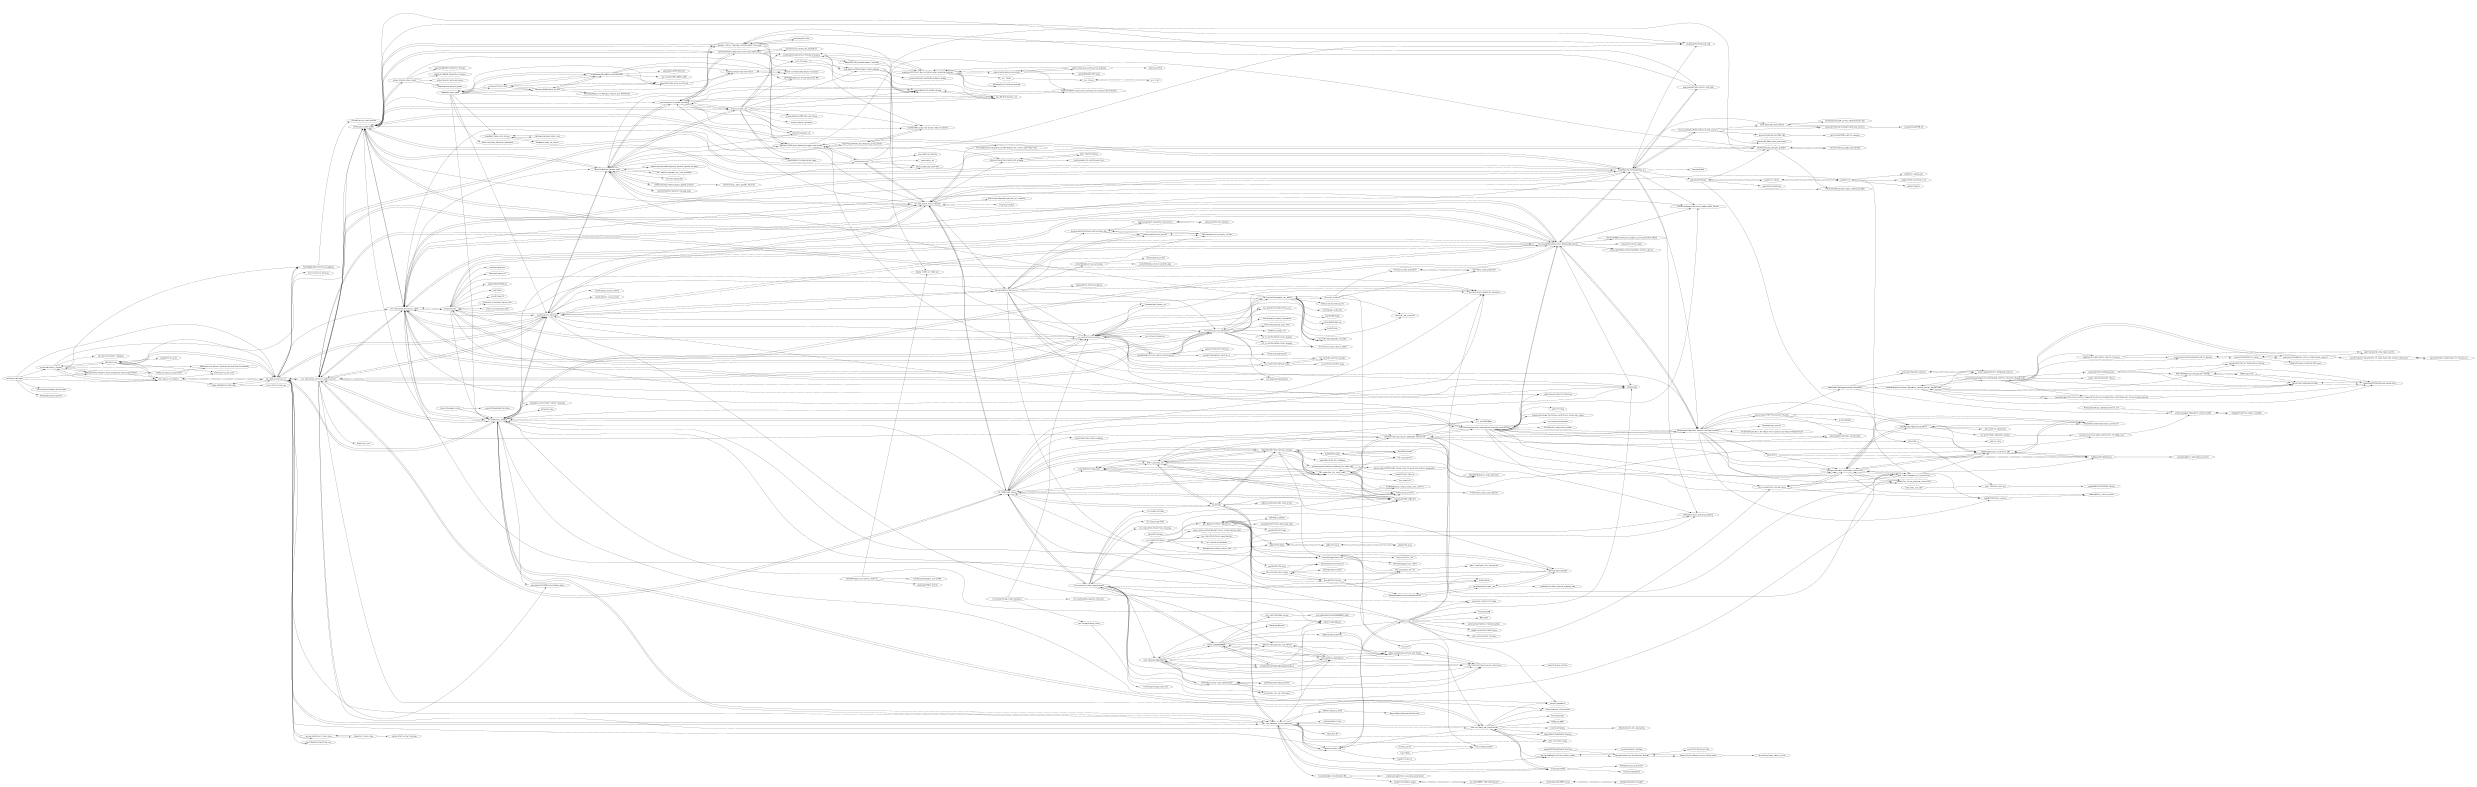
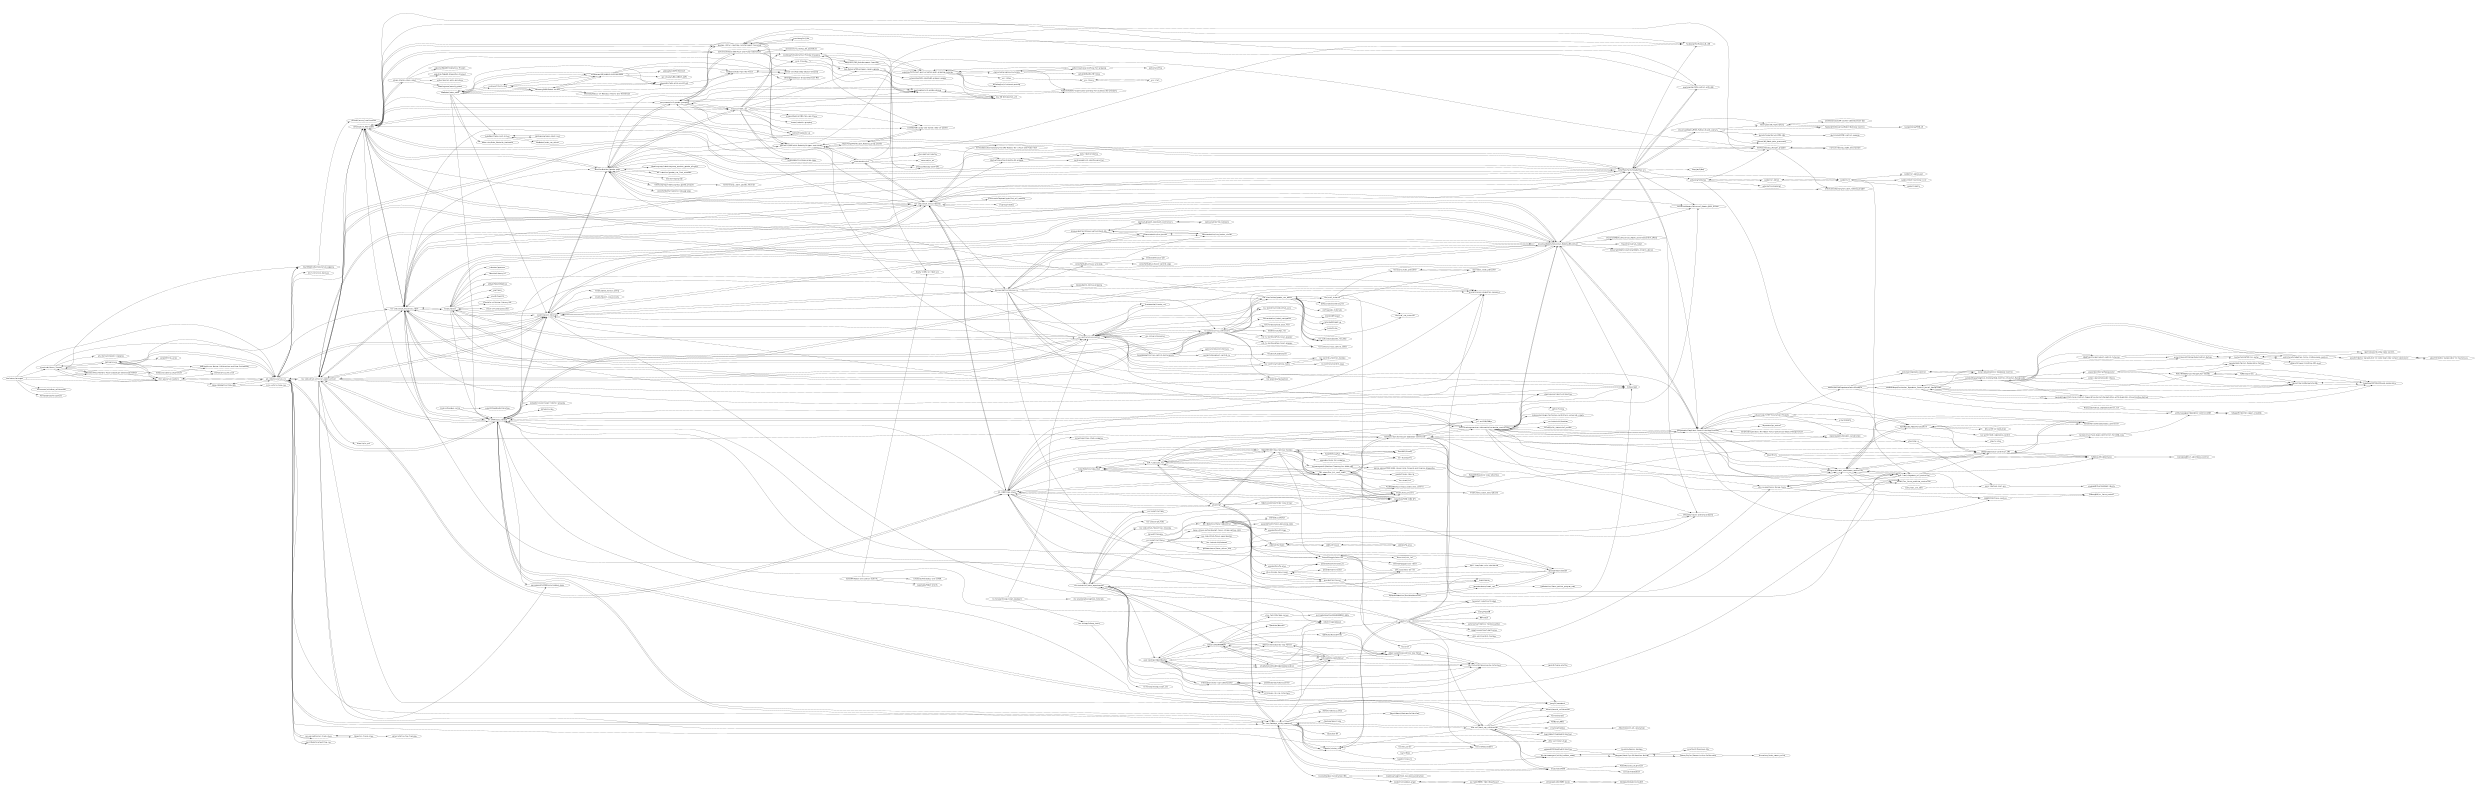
(1073, 463) -> (1076, 511)
(1365, 712) -> (1334, 716)
